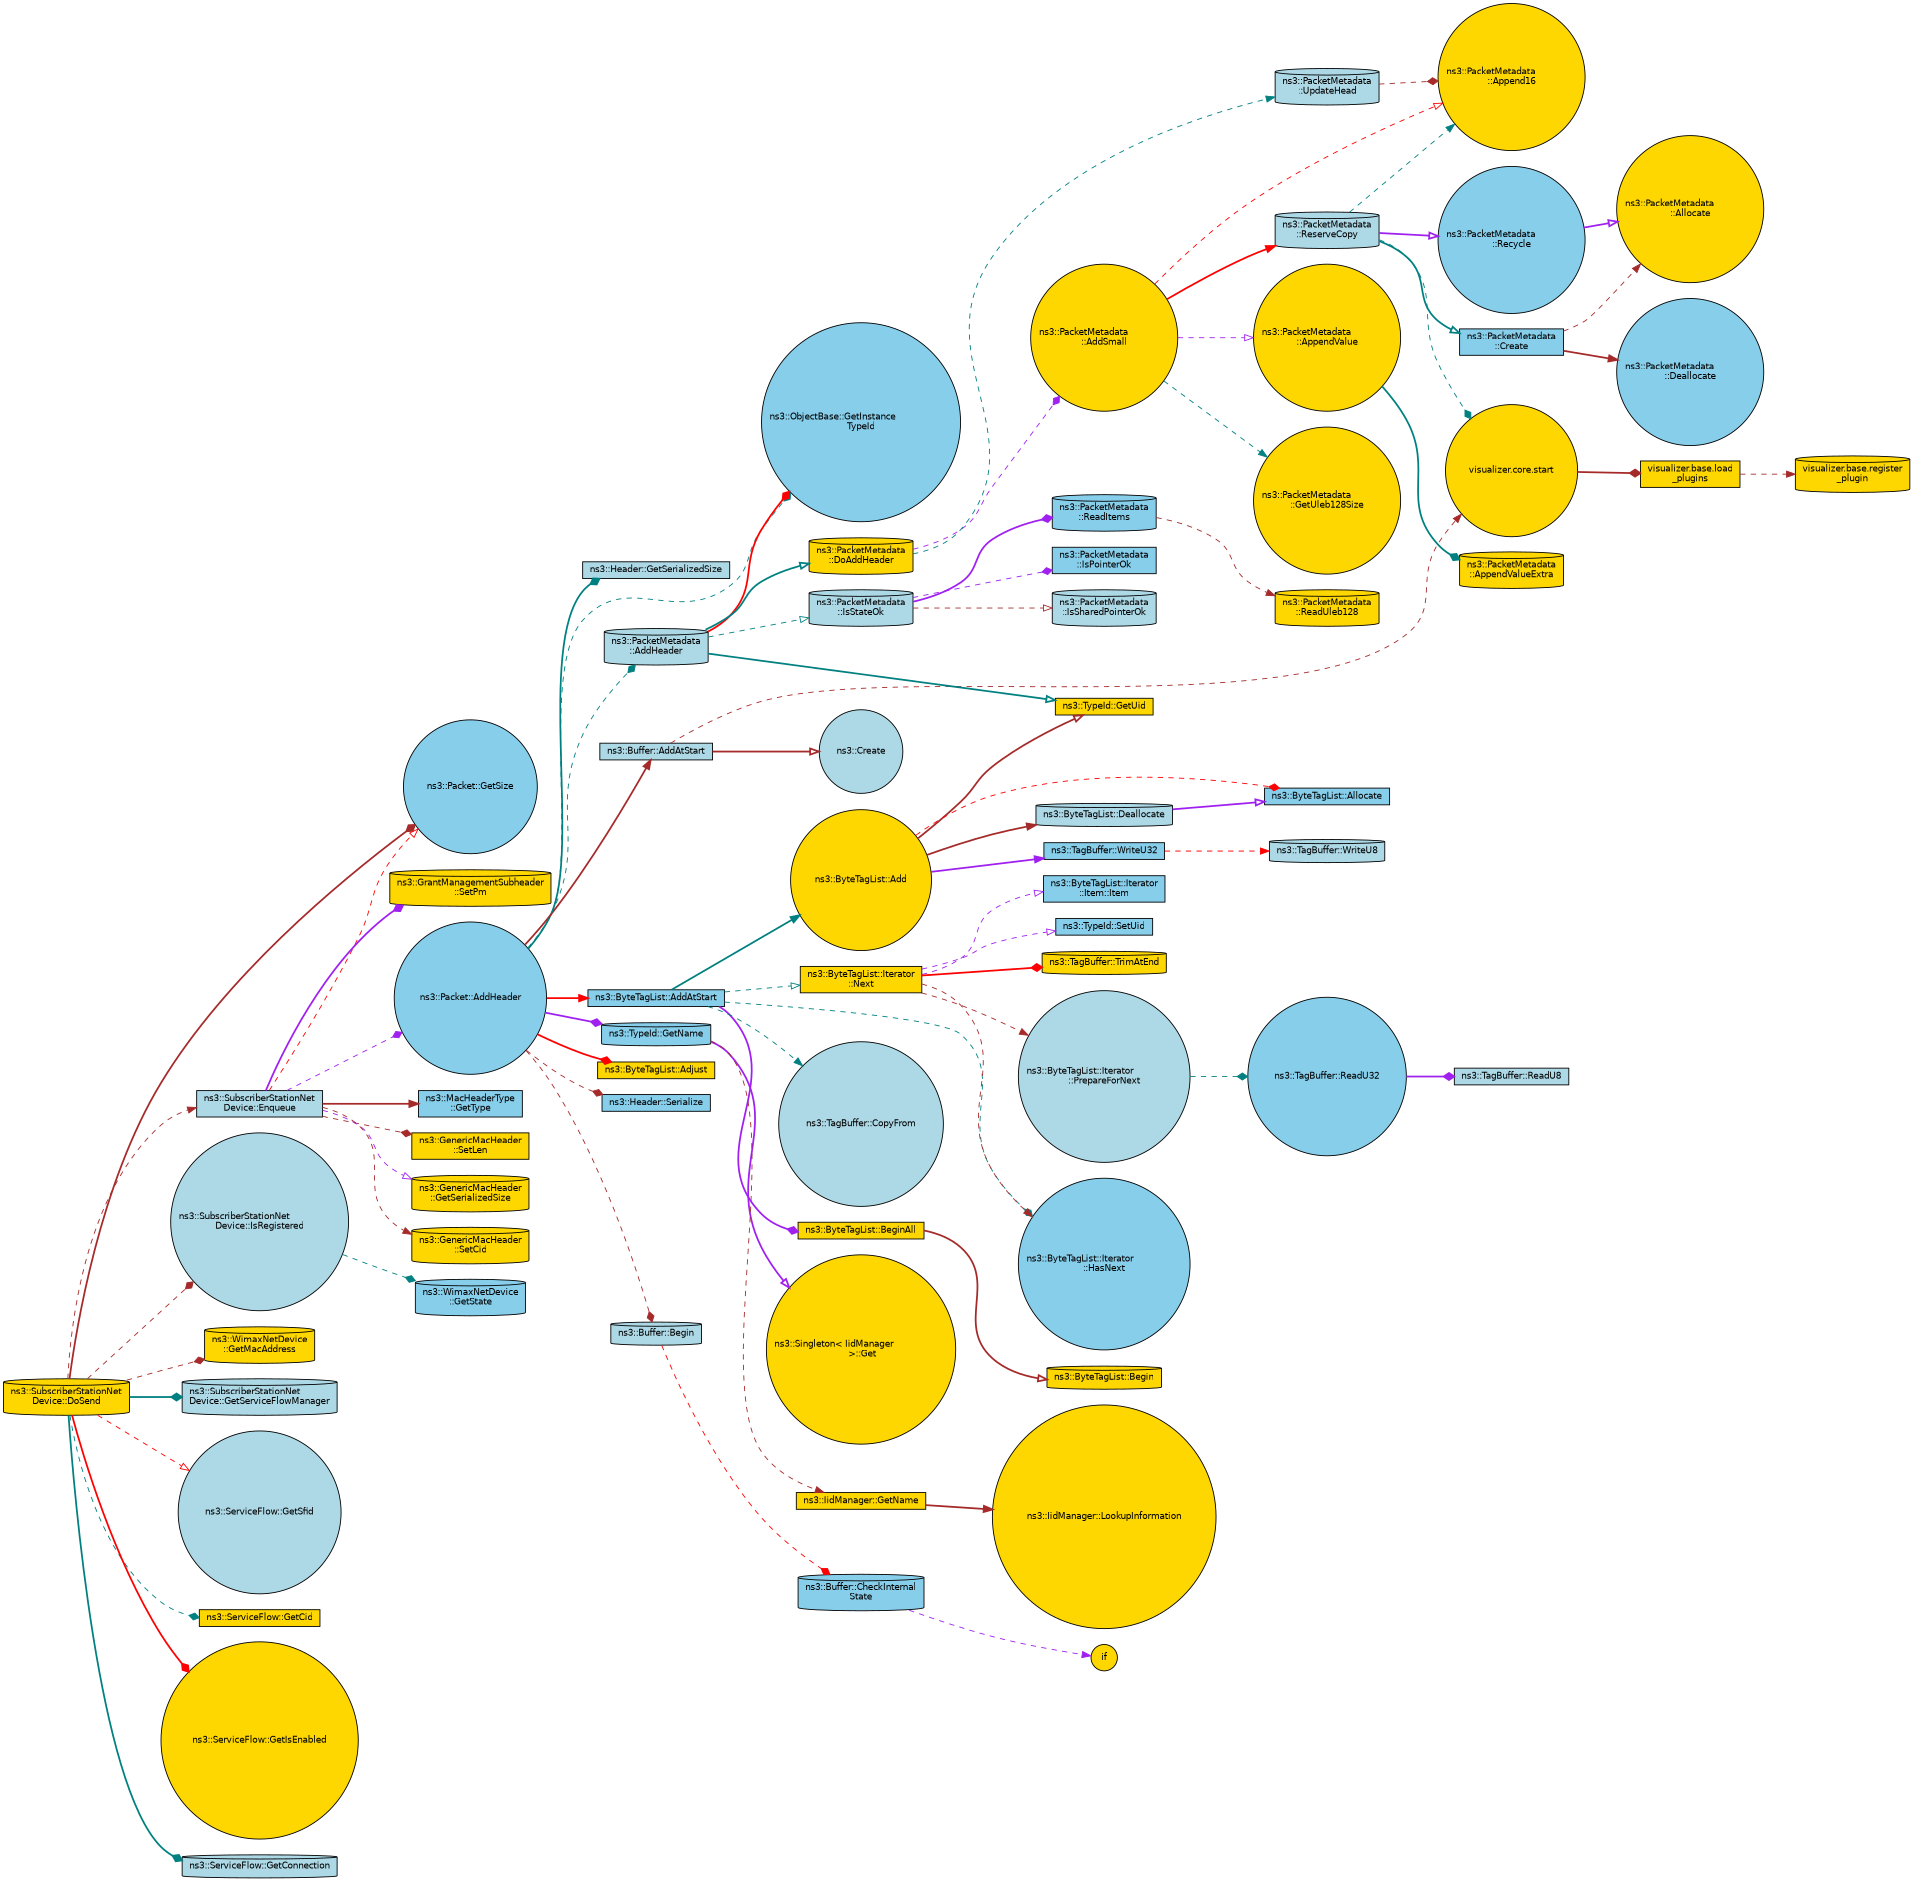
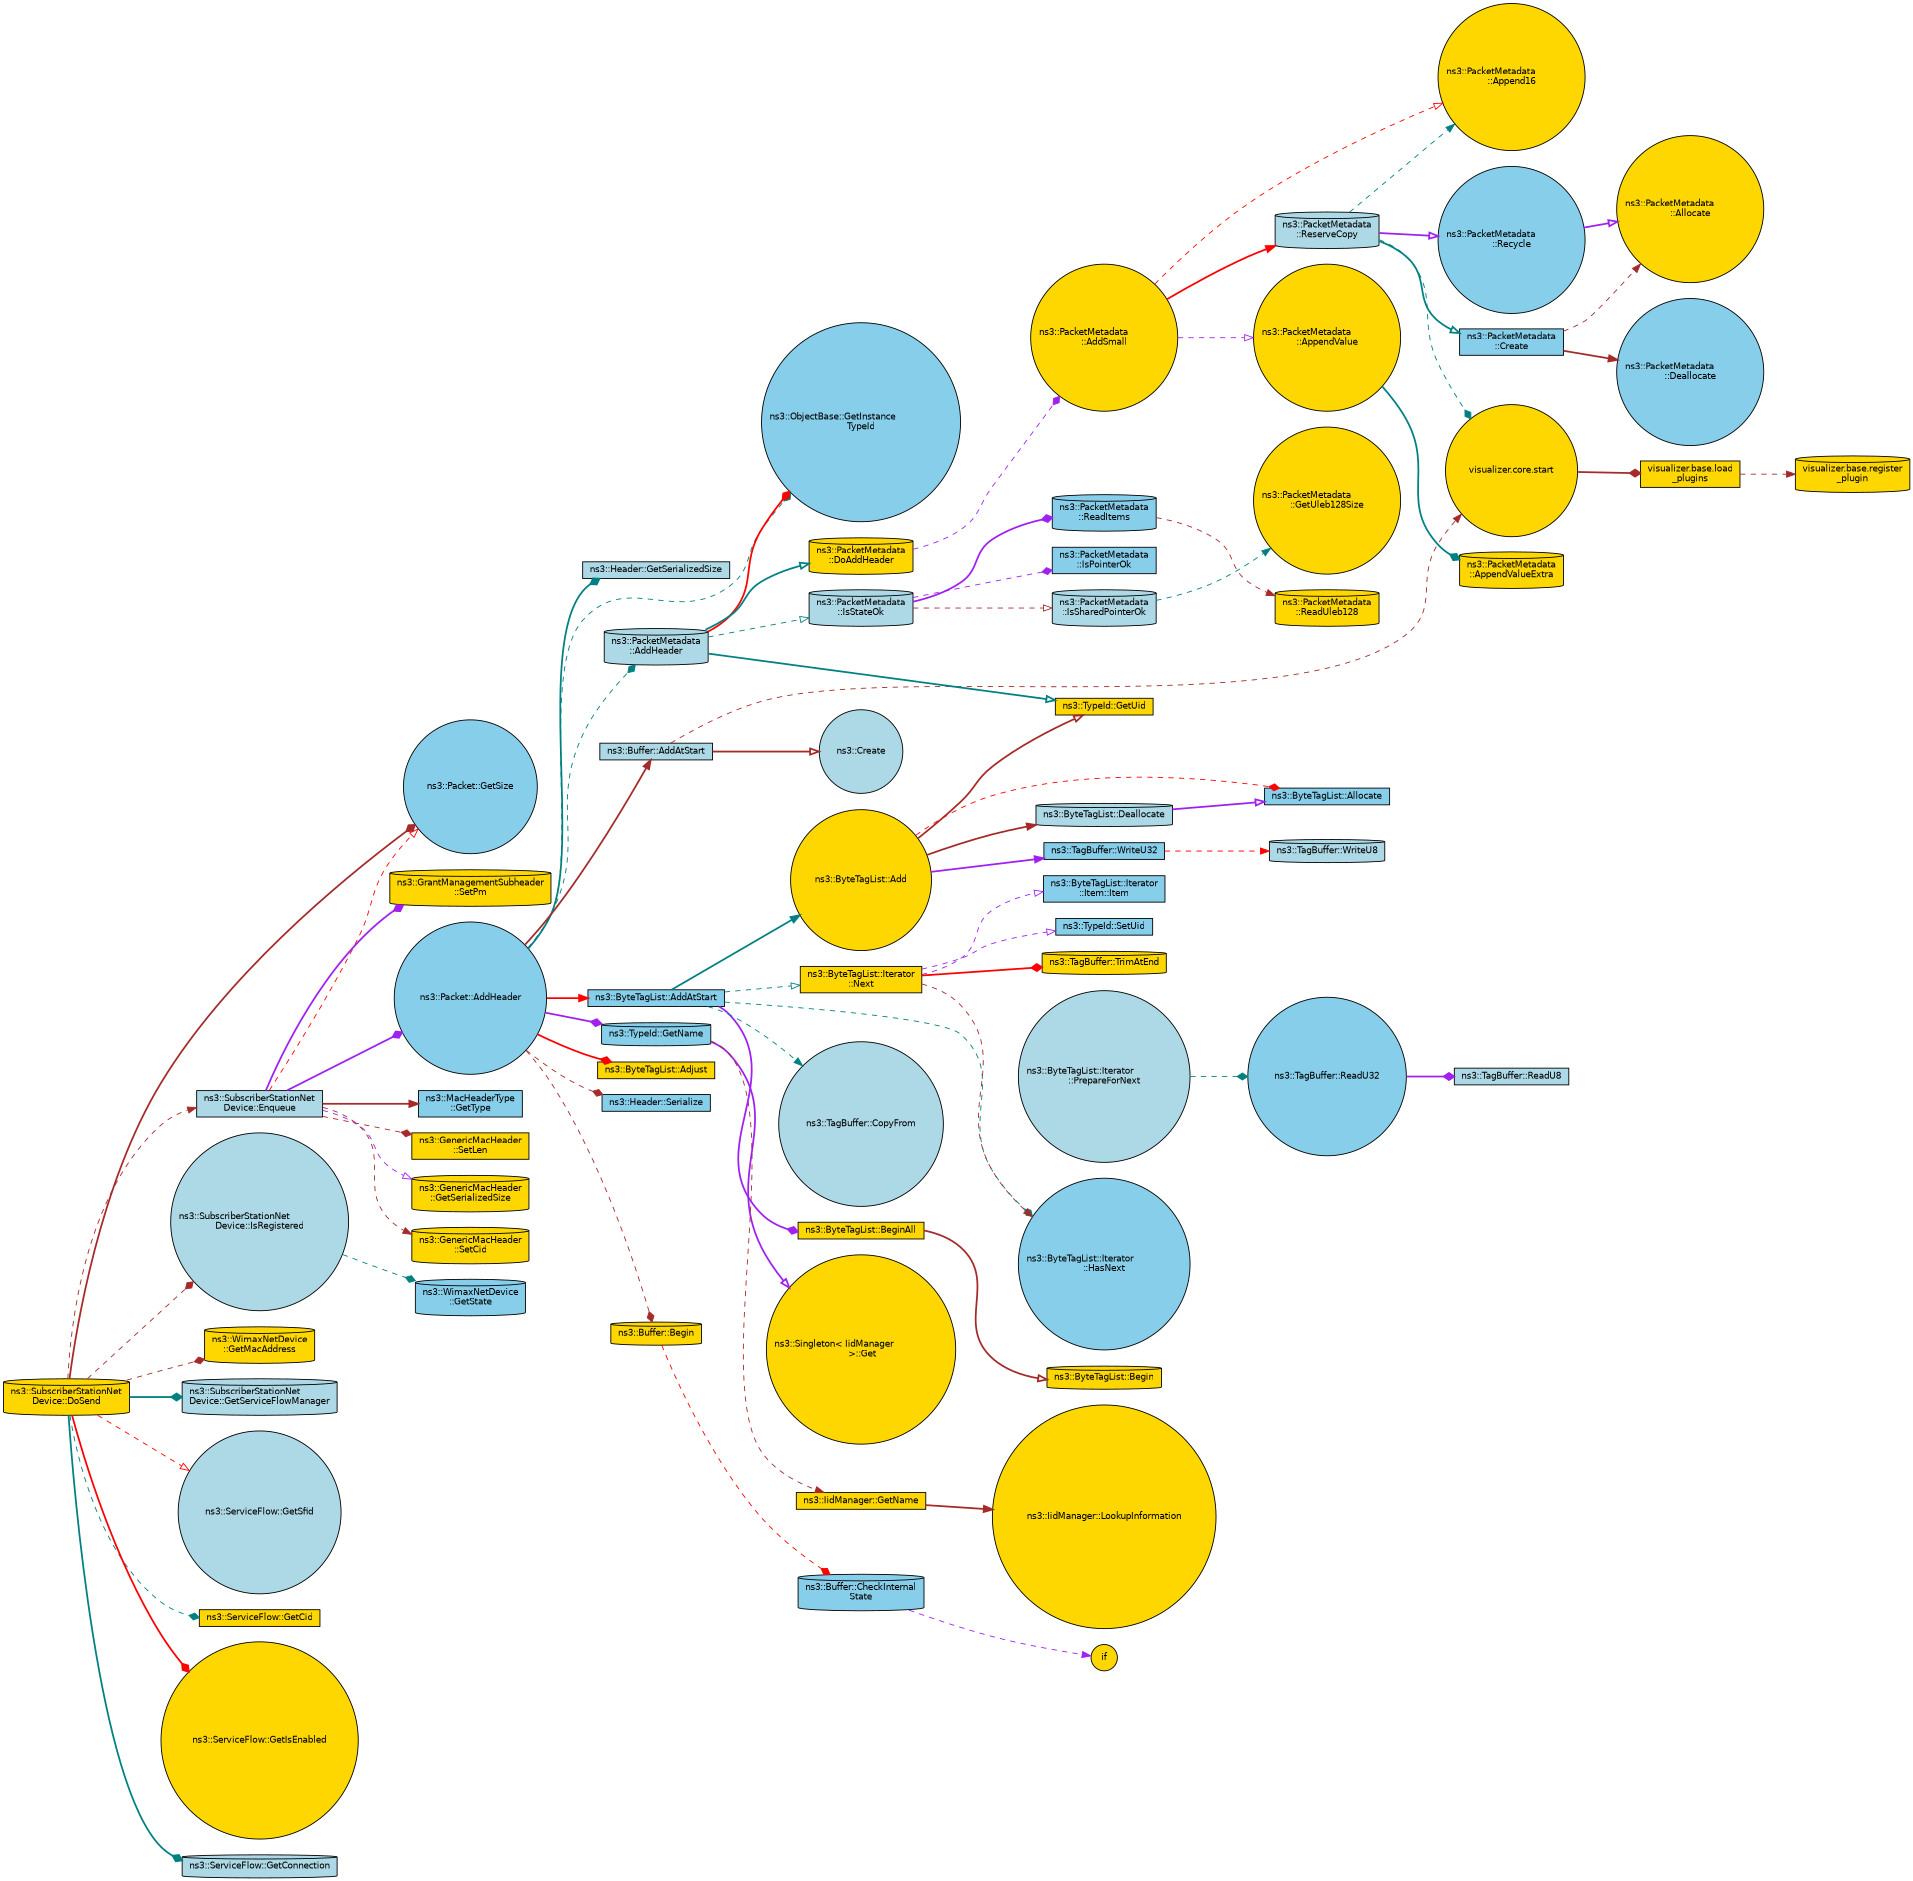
(1327, 87) -> none
(1212, 416) -> (1213, 583)
(972, 1010) -> none
(340, 1064) -> (340, 1064)
(656, 1334) -> (656, 1334)
